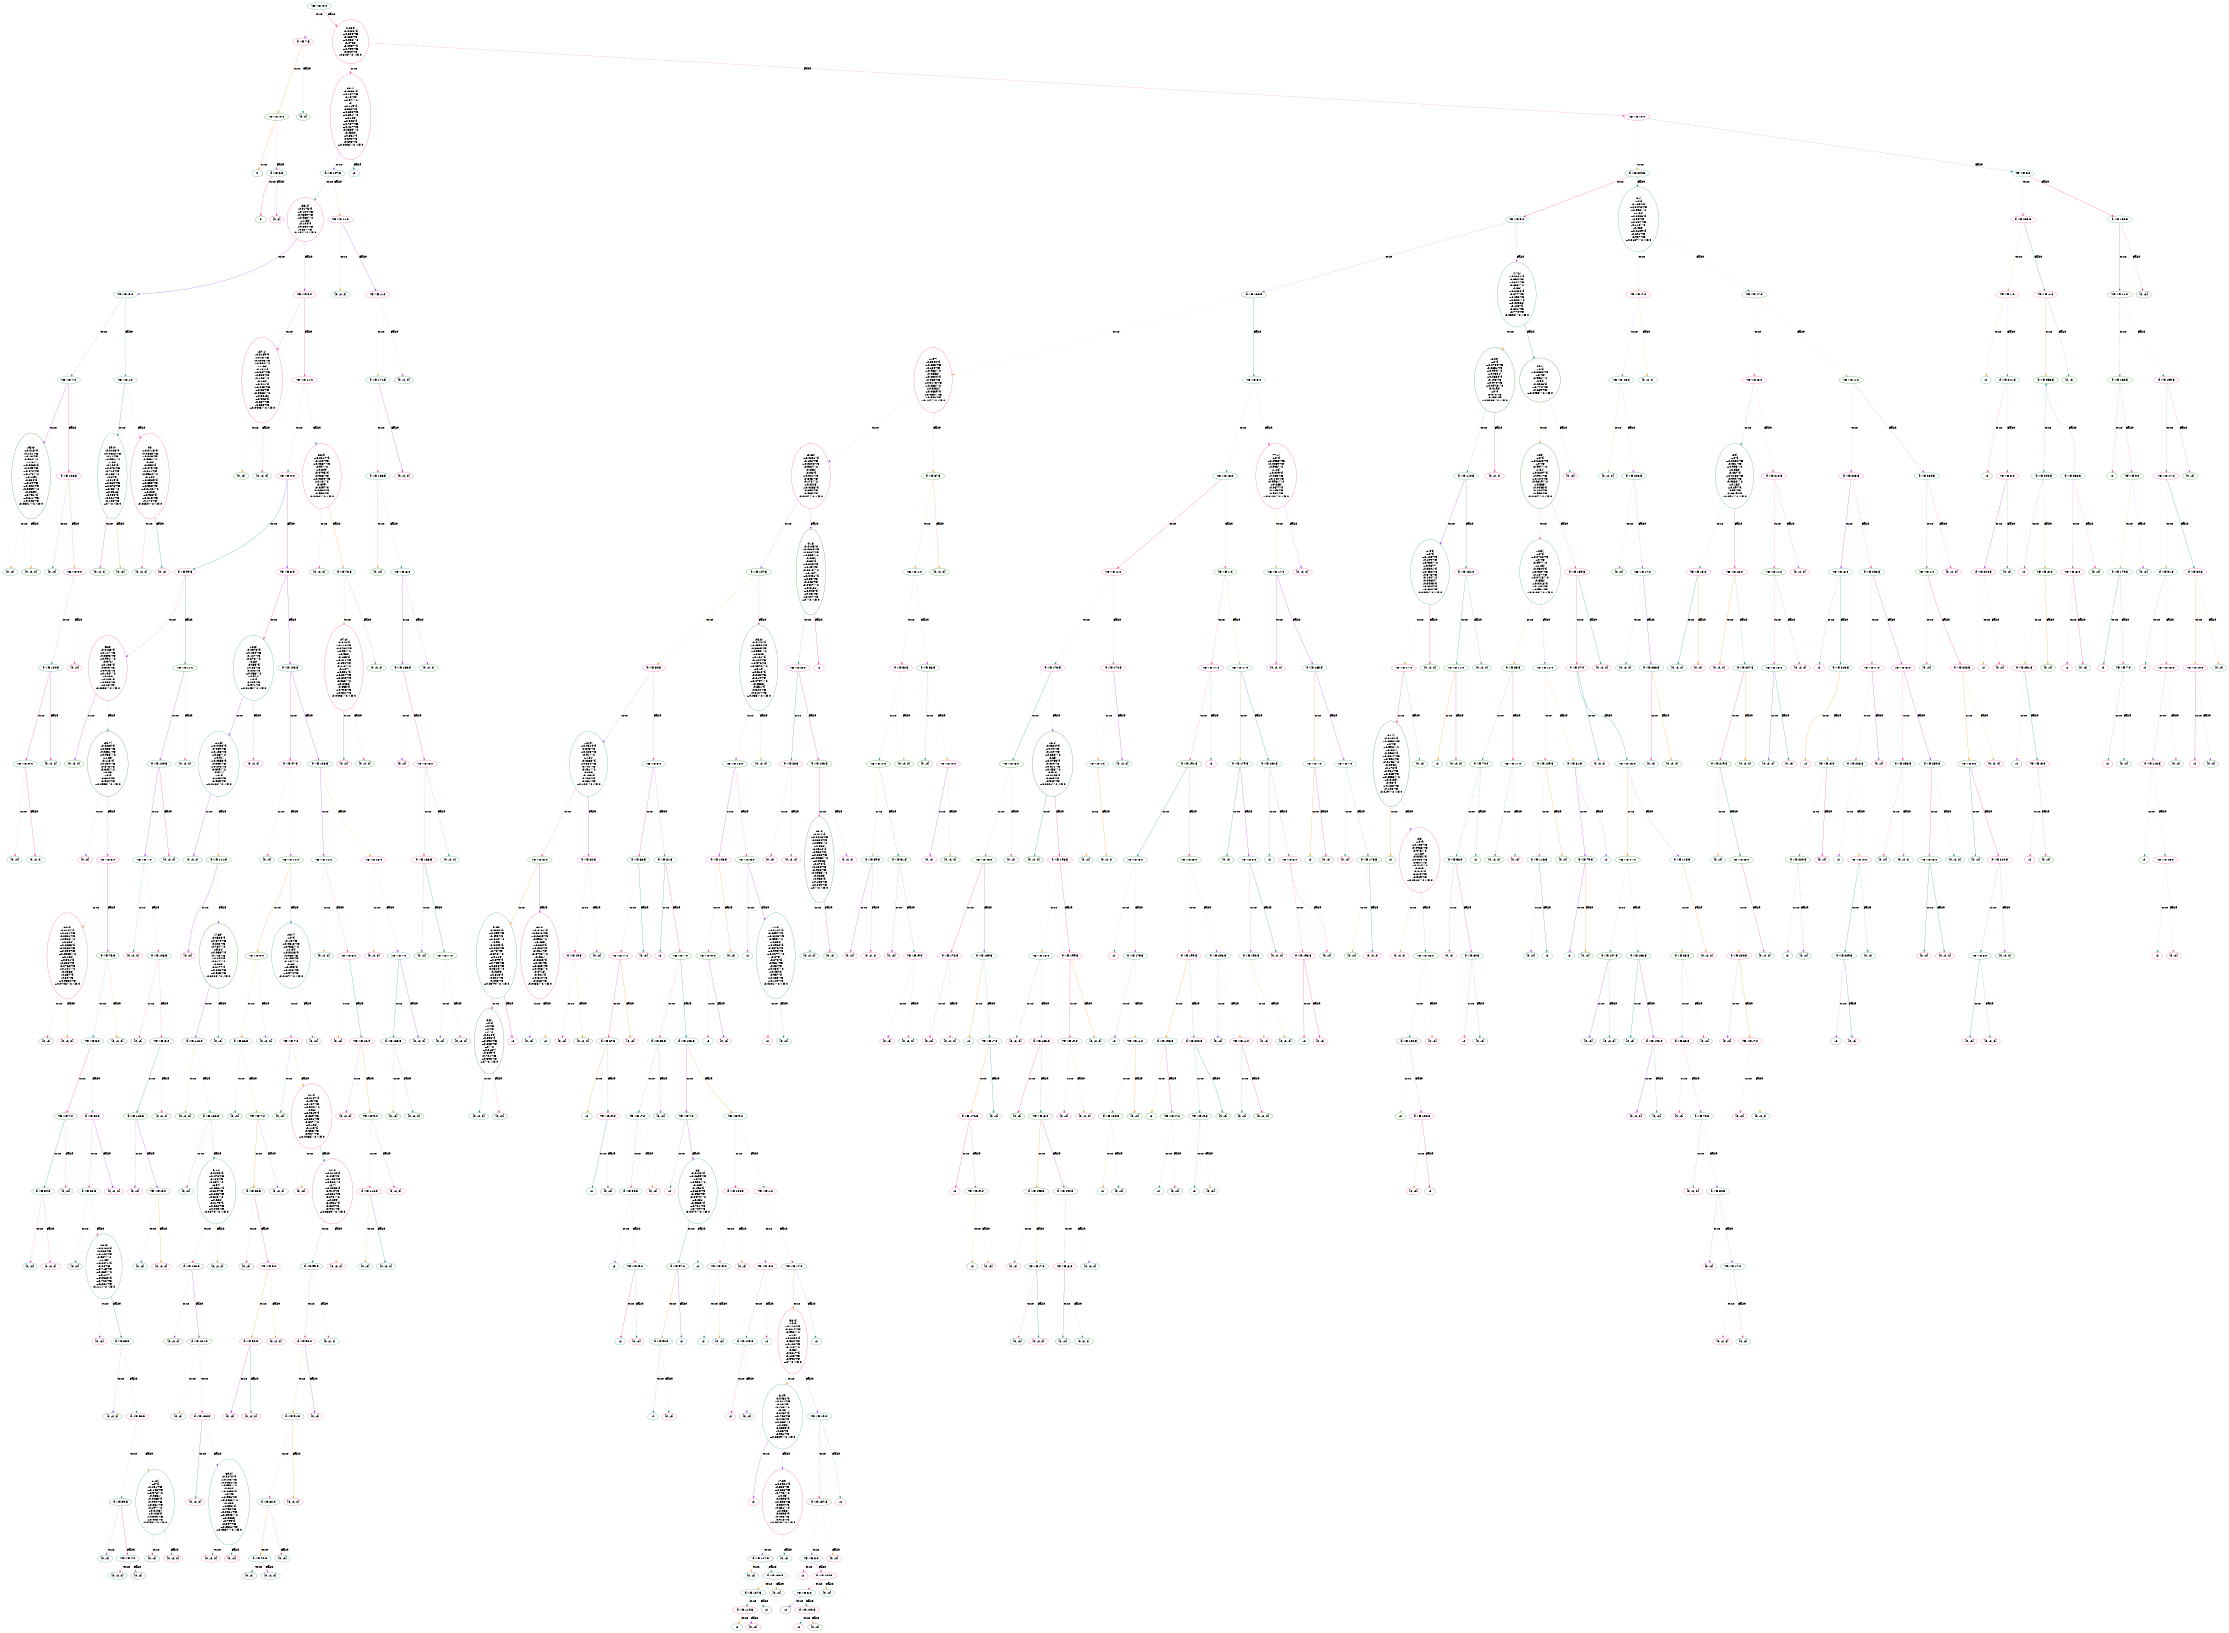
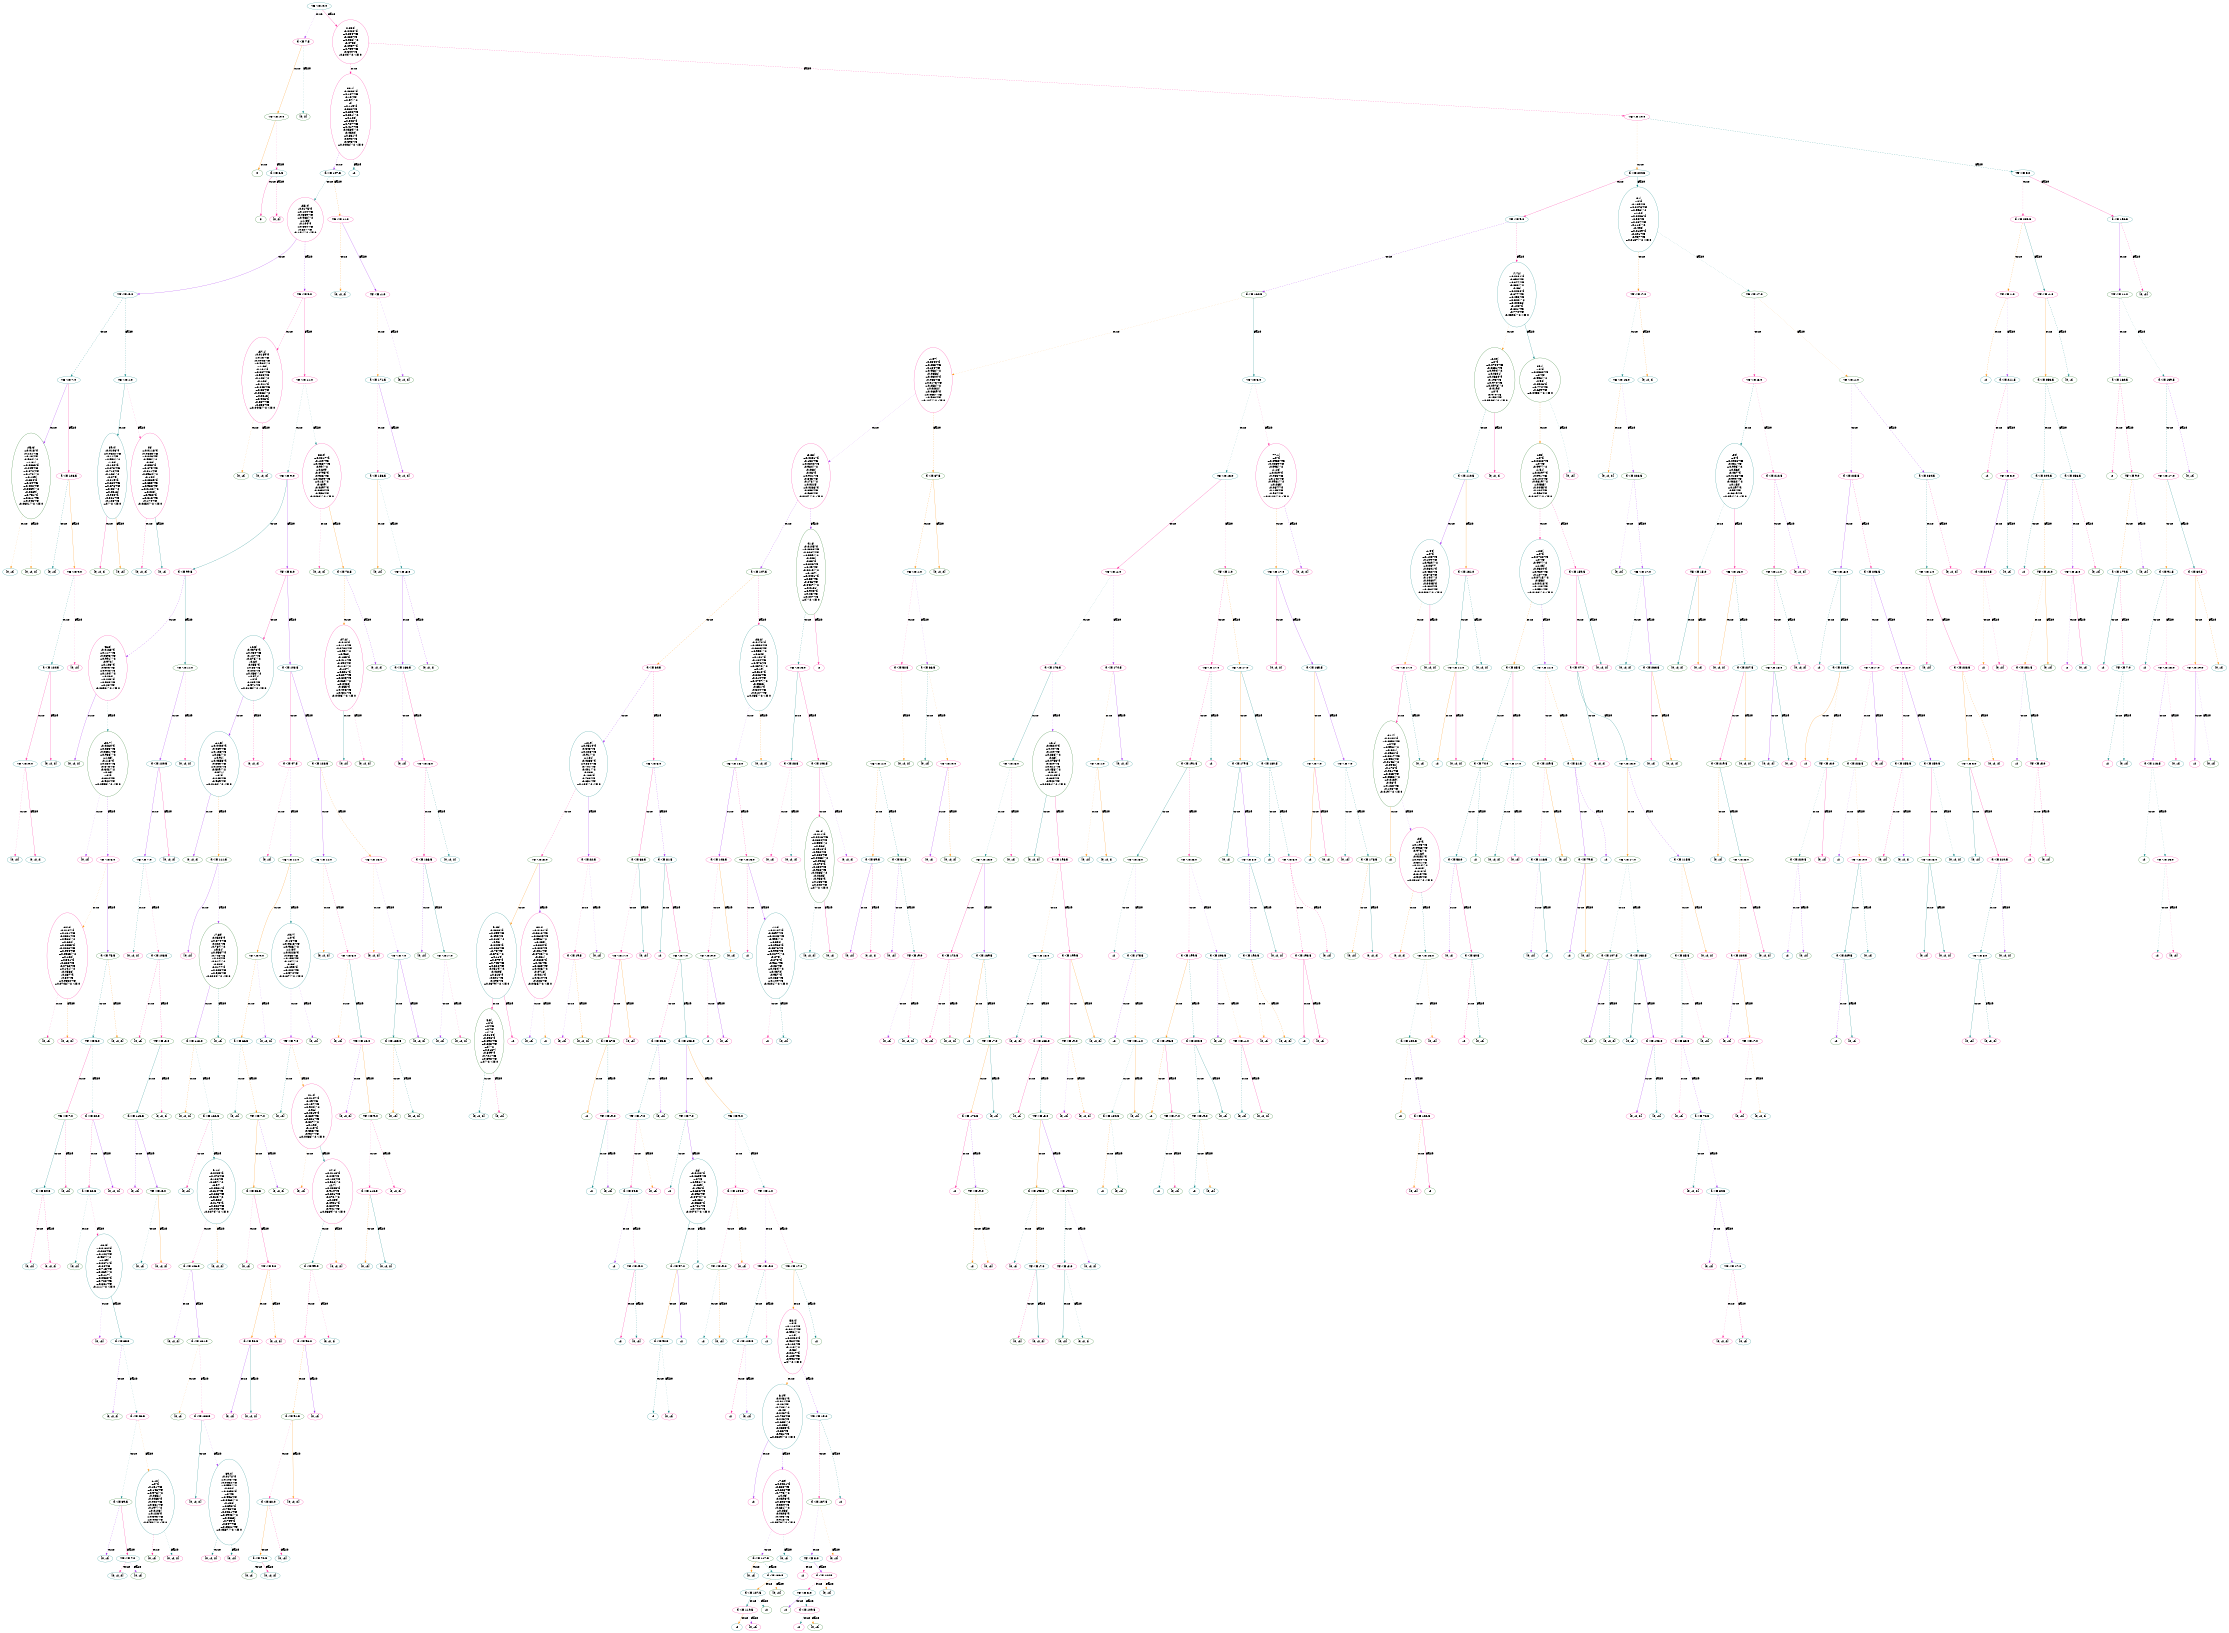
(2067, 426) -> (2059, 427)
(1466, 523) -> (1466, 523)
(890, 715) -> none
(205, 1379) -> (205, 1379)
